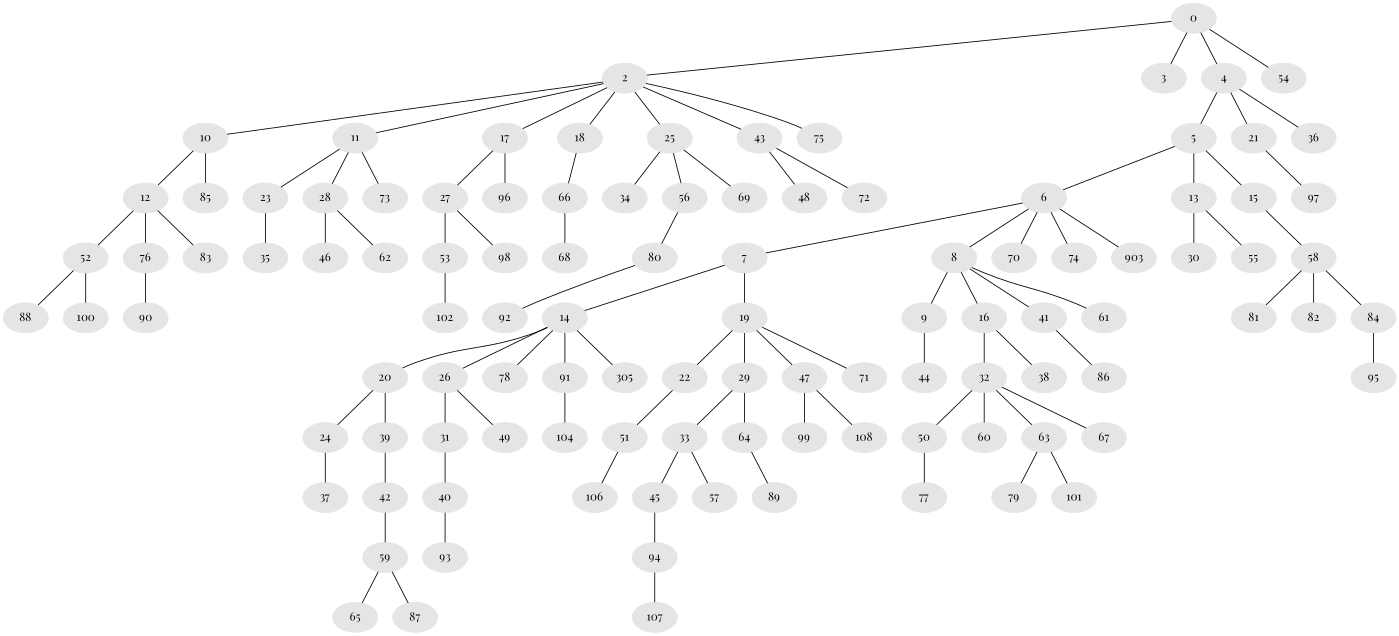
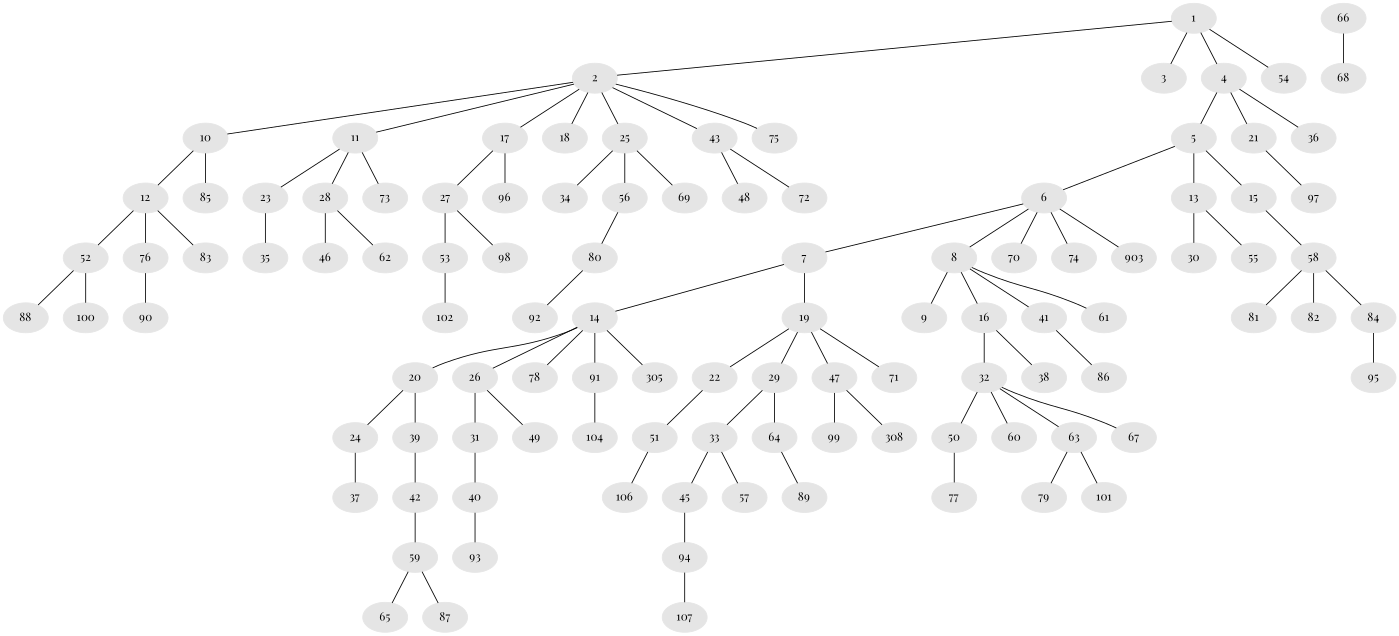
(1194, 18) -> (1194, 18)
(572, 168) -> none
(924, 378) -> none
(864, 438) -> (894, 438)
